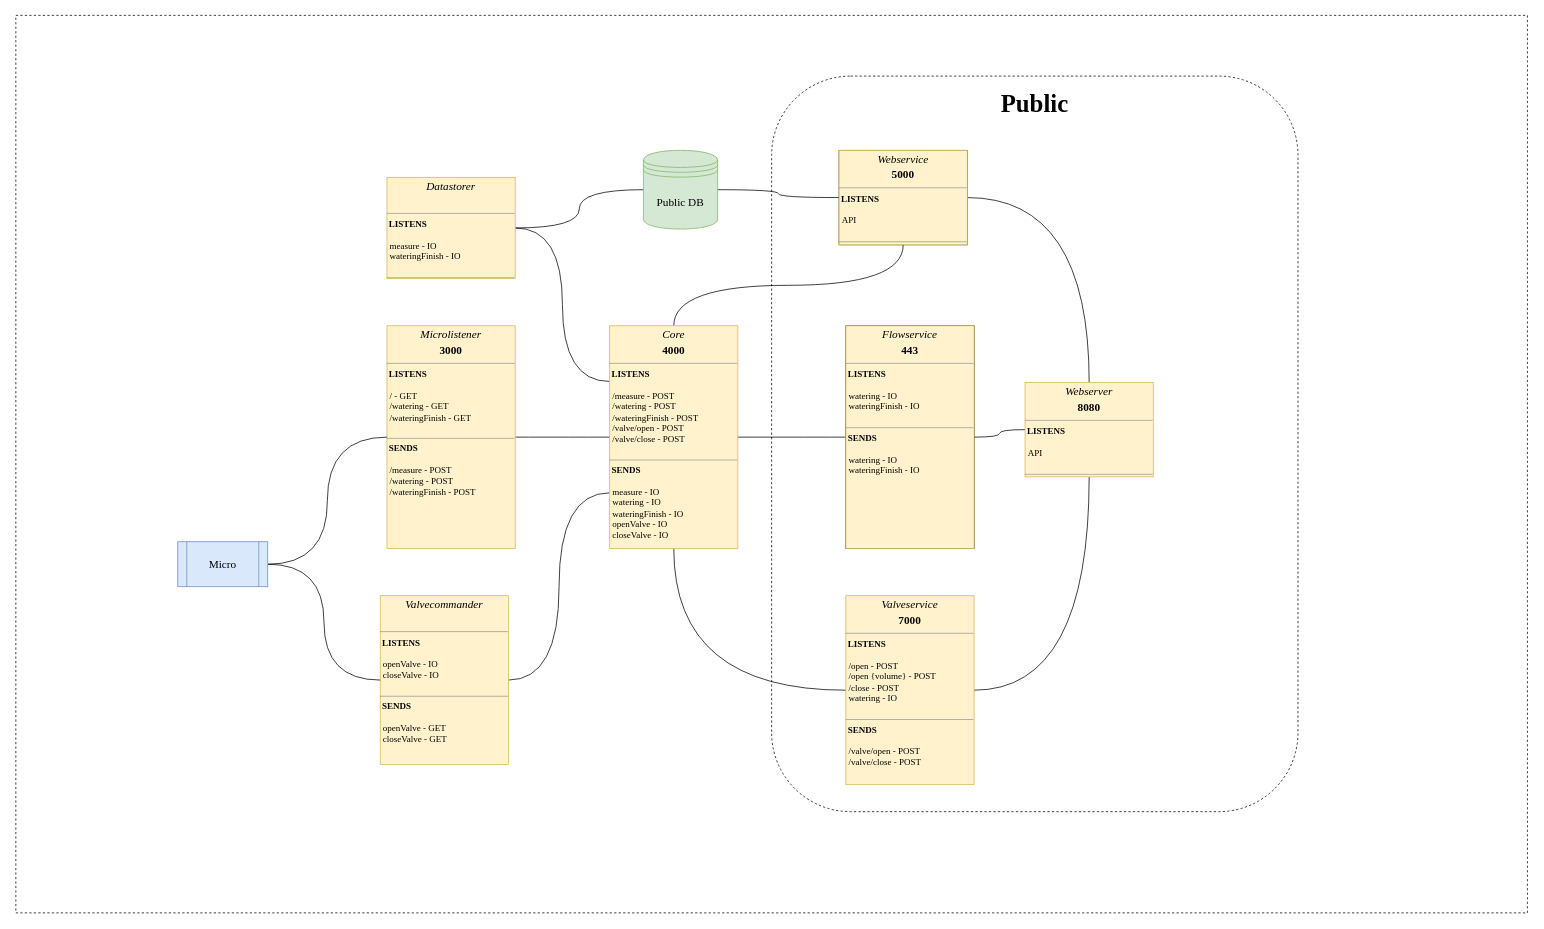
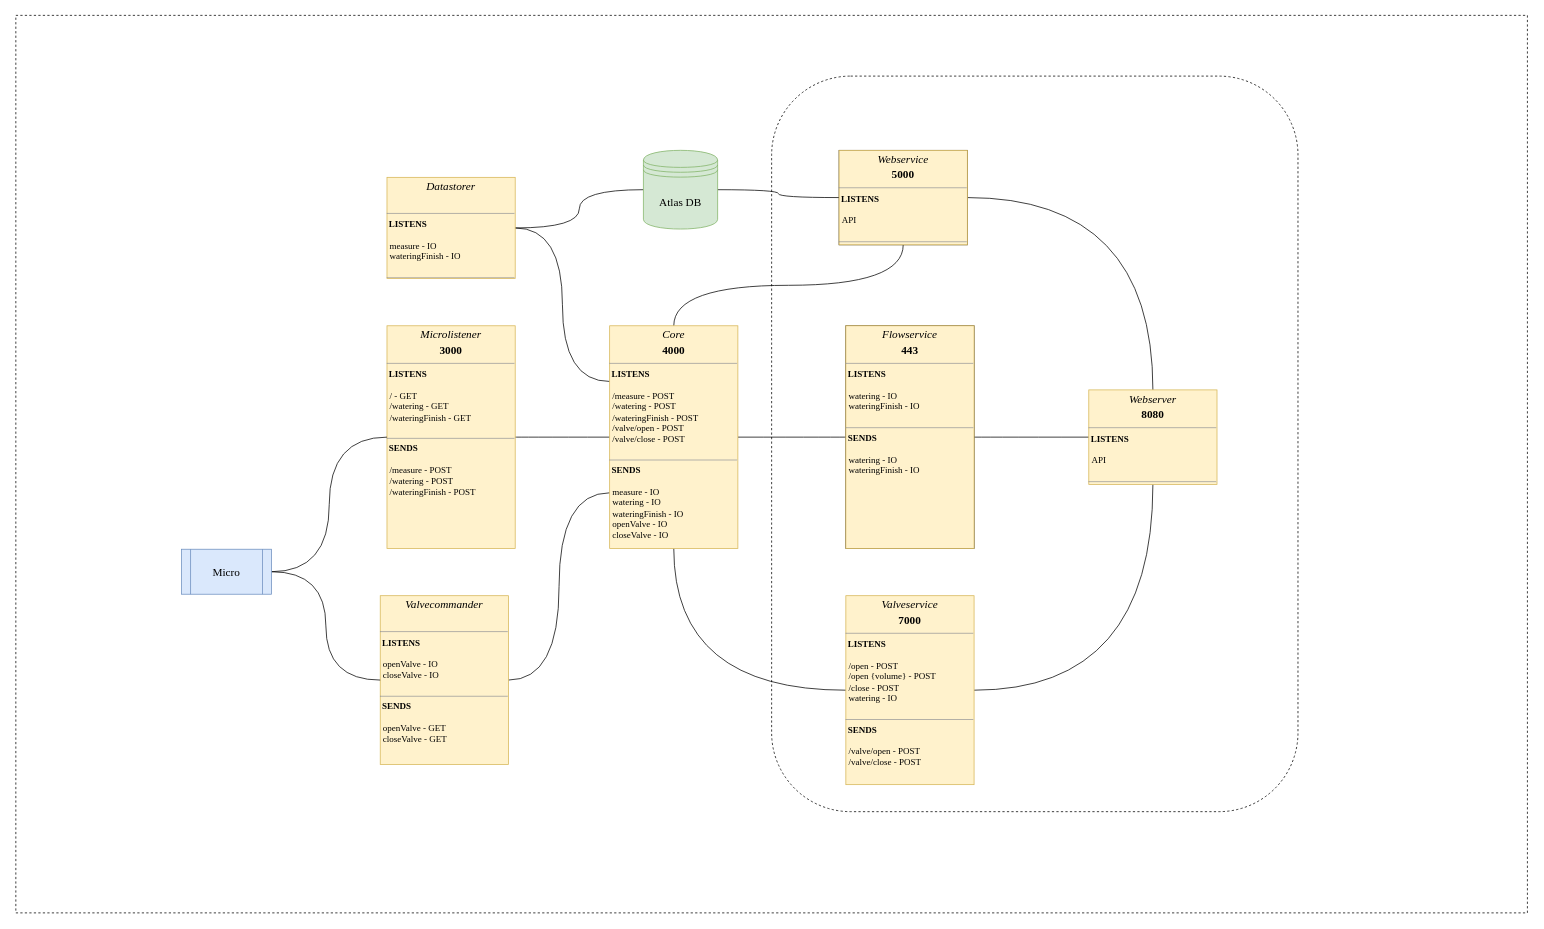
(1035, 104) -> none
(680, 202) -> (680, 202)
(1089, 430) -> (1153, 437)
(222, 564) -> (226, 572)
